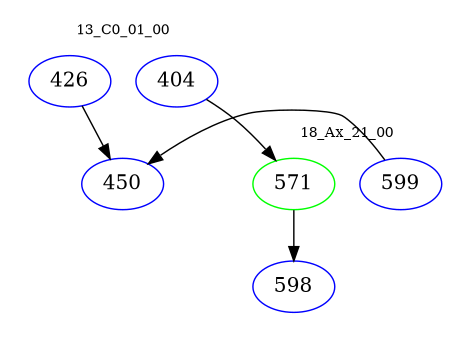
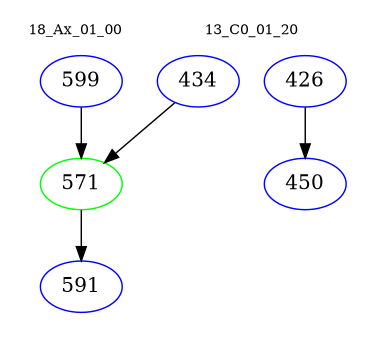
(123, 31) -> (252, 31)
(177, 81) -> (198, 81)
(277, 110) -> (81, 126)
(347, 133) -> (76, 31)
(294, 287) -> (81, 287)
